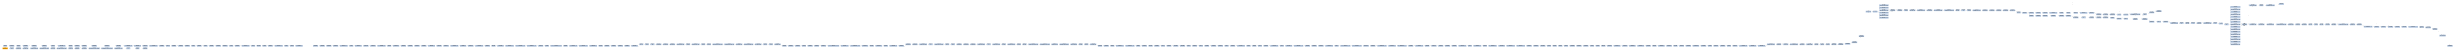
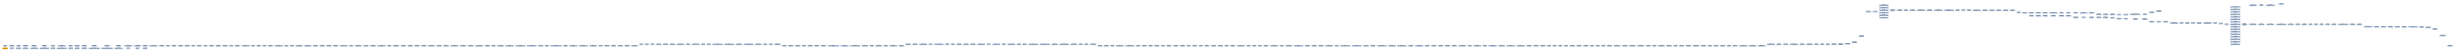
none -> (308, 46)
